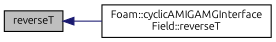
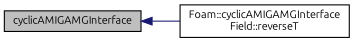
(34, 21) -> (73, 21)
